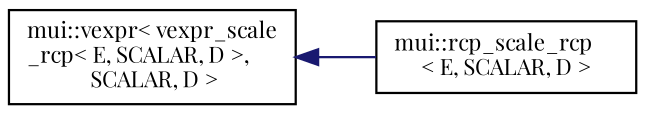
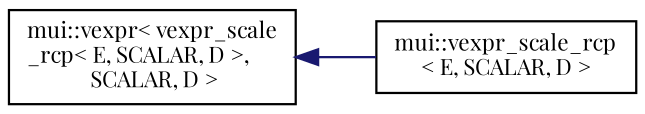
(506, 57) -> (506, 57)
